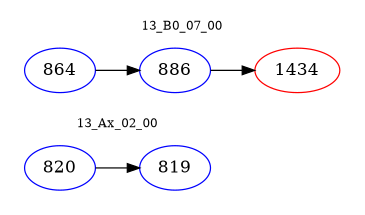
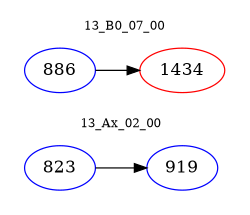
(60, 70) -> none
(60, 168) -> (60, 168)
(175, 168) -> (182, 168)
